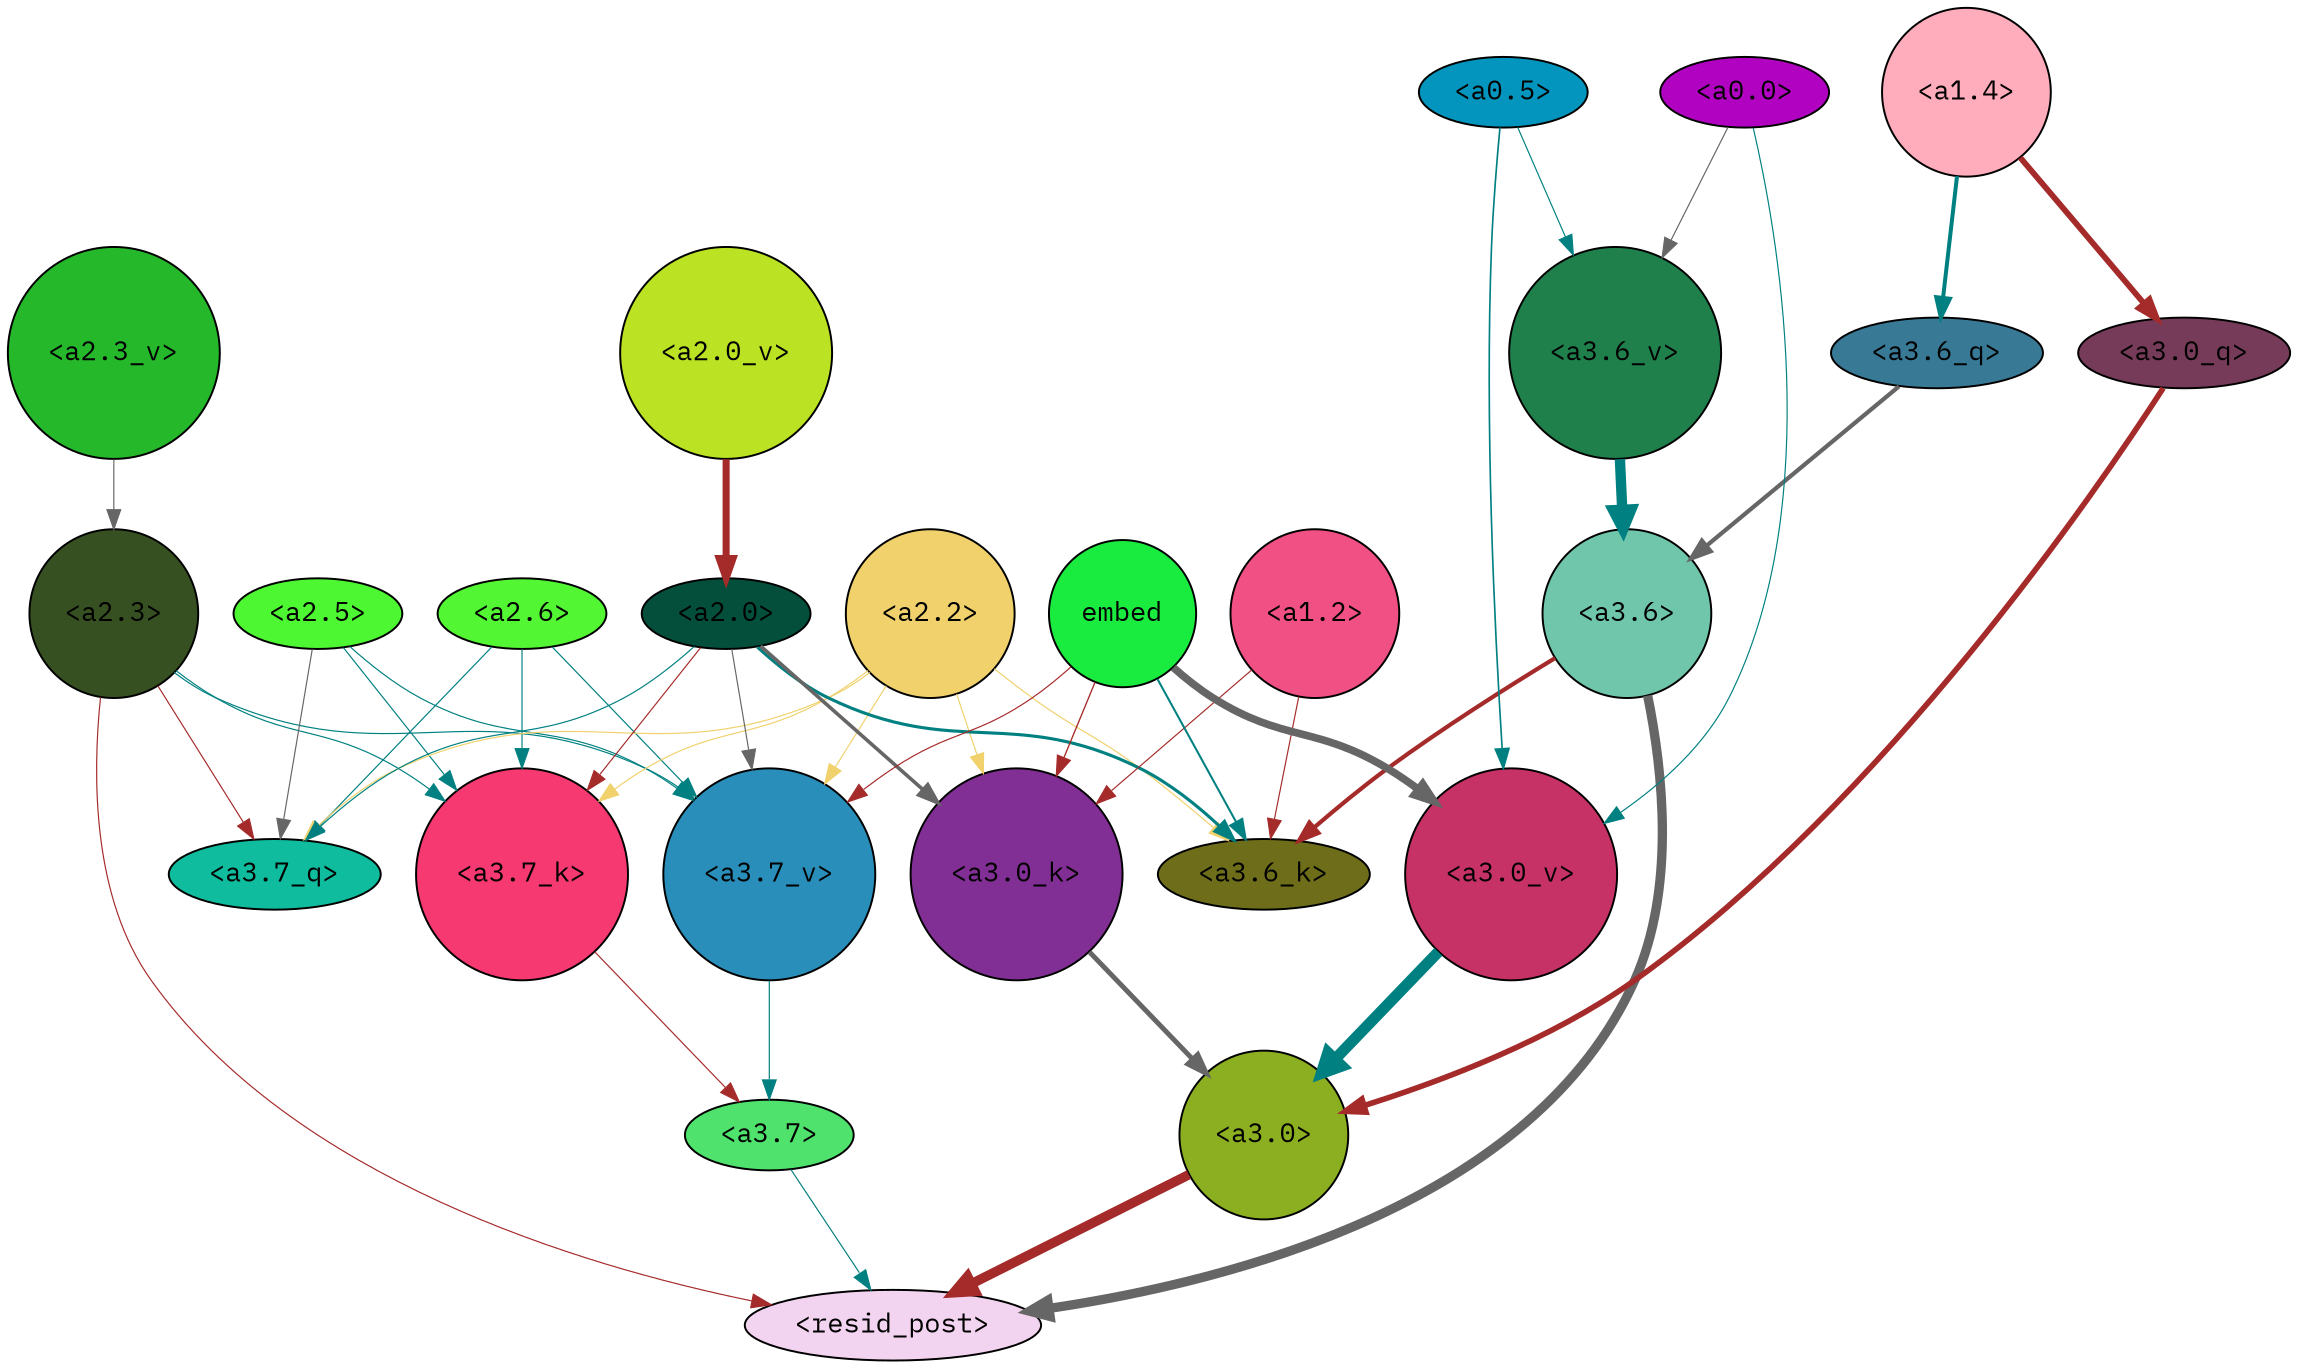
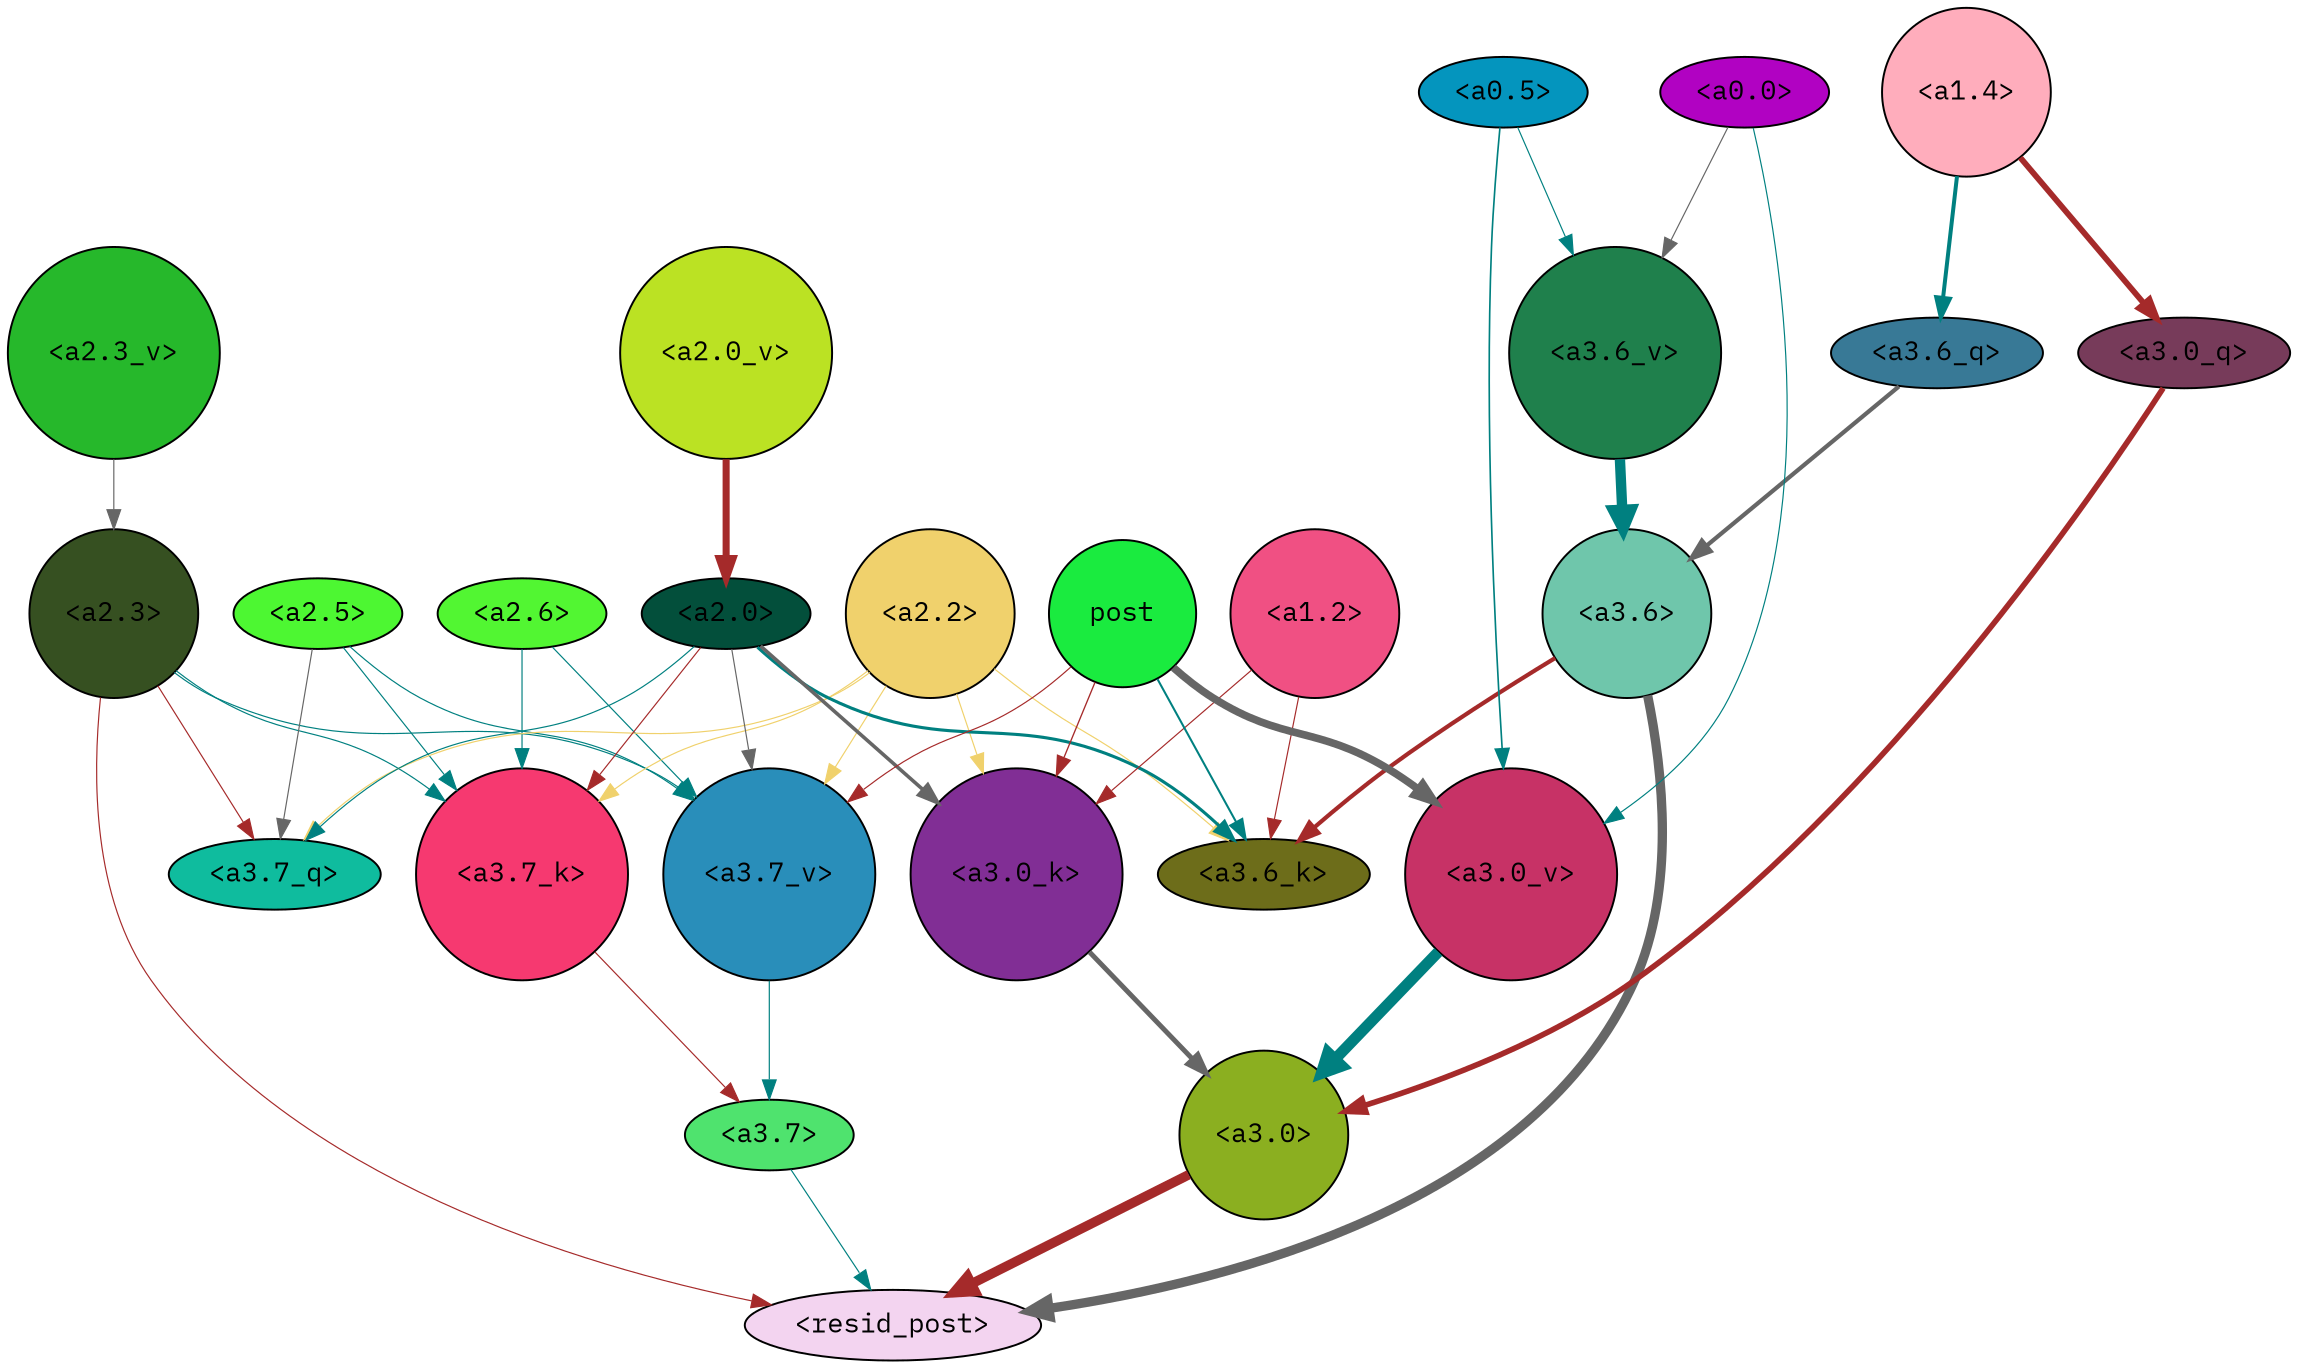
(1123, 614) -> (1123, 614)
(397, 745) -> none
